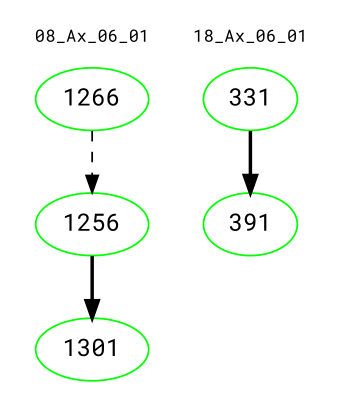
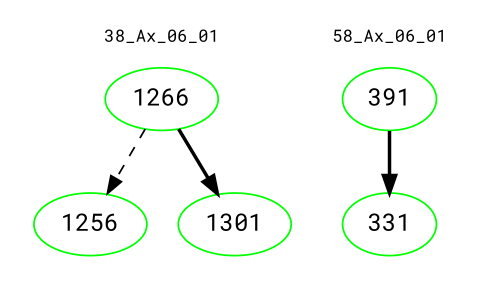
(93, 37) -> (163, 37)
(251, 37) -> (390, 37)
(250, 153) -> (390, 153)
(92, 278) -> (193, 154)
